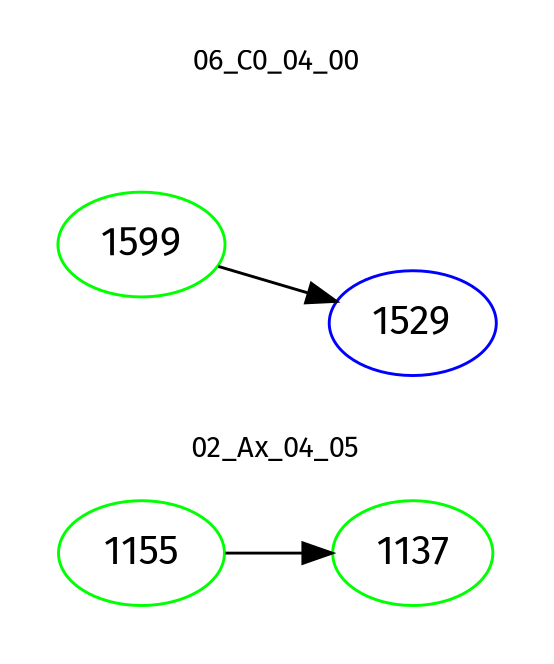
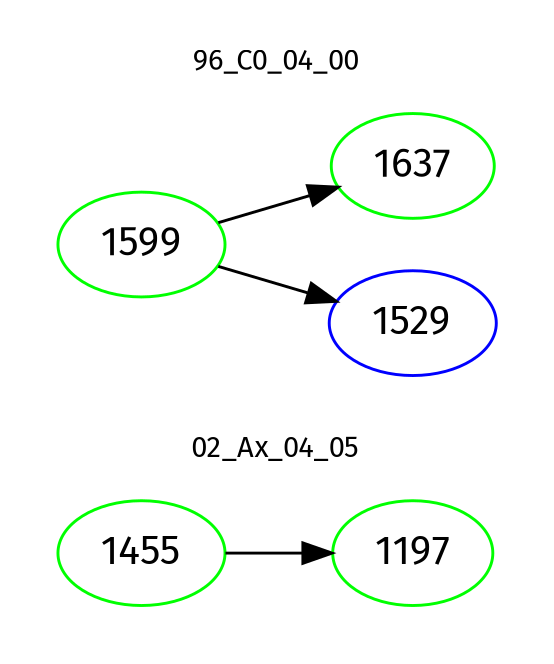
(277, 63) -> (277, 63)
none -> (413, 166)
(141, 553) -> (141, 553)
(413, 553) -> (413, 553)
